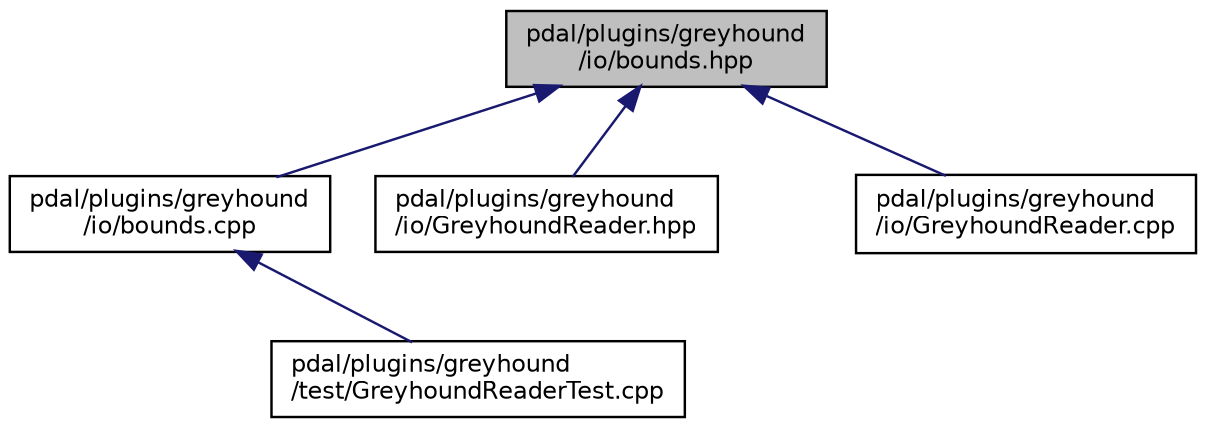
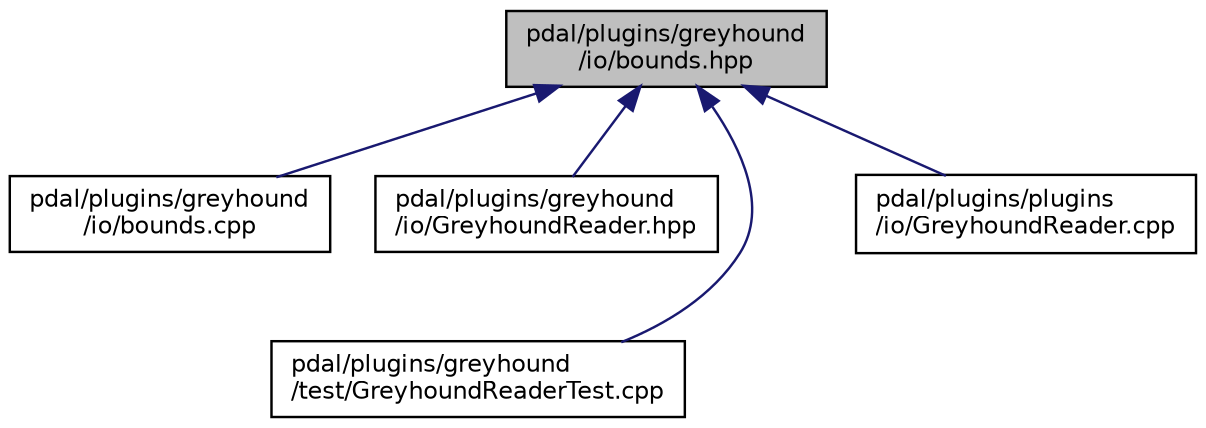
(1026, 214) -> (1026, 214)
(335, 302) -> (741, 250)
